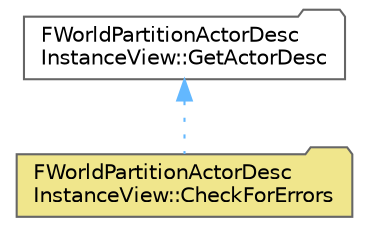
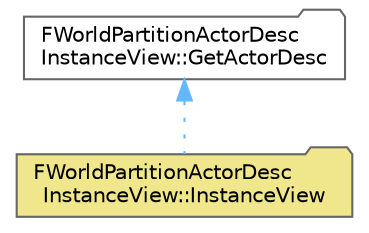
(184, 186) -> (184, 186)
